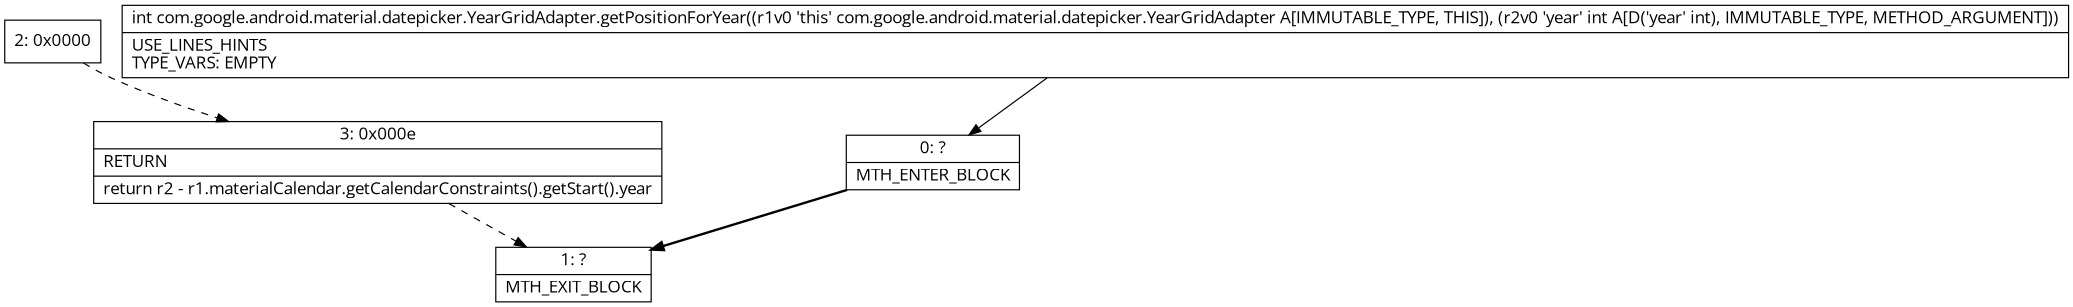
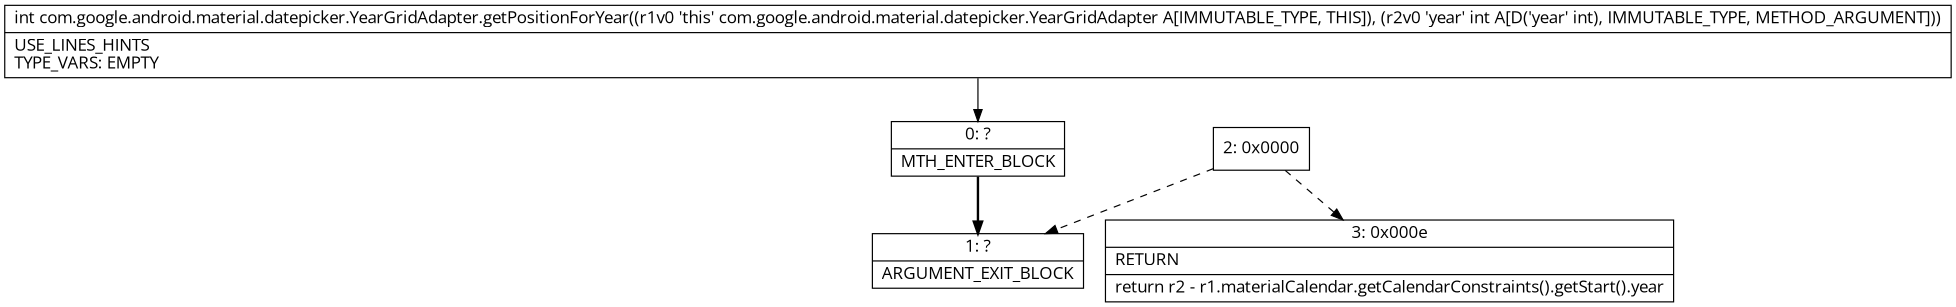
(482, 222) -> (1135, 199)
(573, 288) -> (978, 274)
